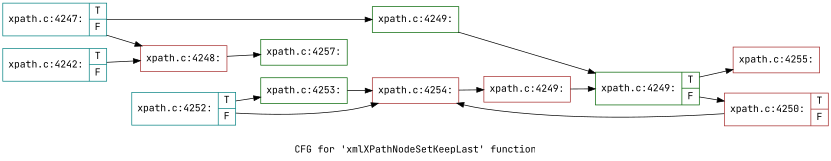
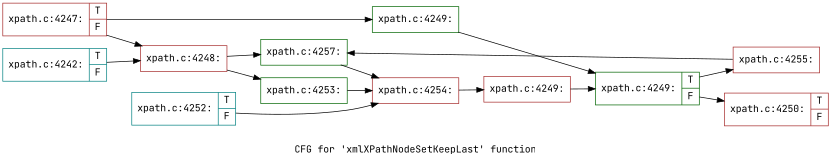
(55, 20) -> (55, 20)
none -> (562, 56)
(245, 100) -> (240, 74)
(594, 117) -> (356, 70)
